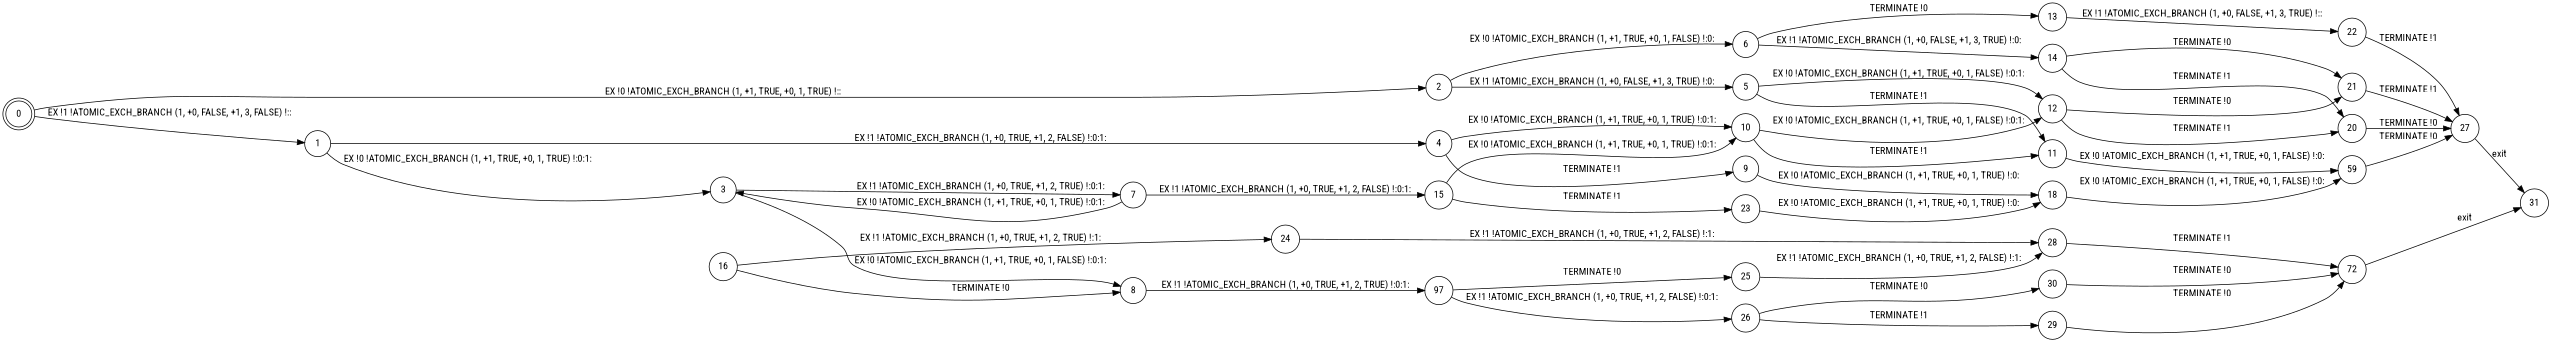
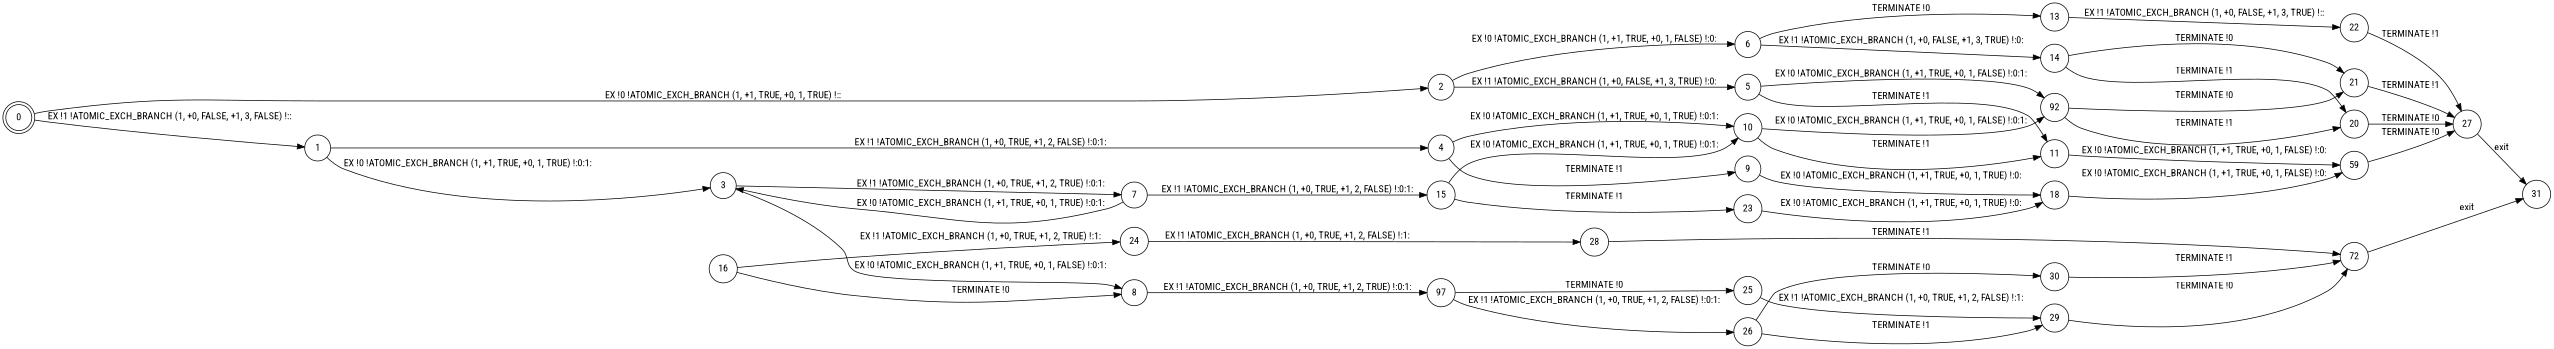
(2053, 109) -> (2055, 107)
(2202, 271) -> (2204, 258)
(1900, 278) -> (1896, 315)
